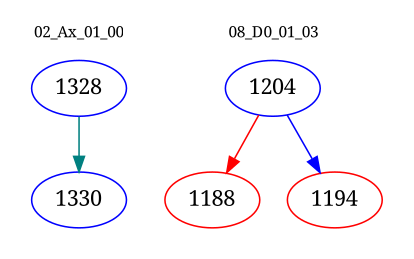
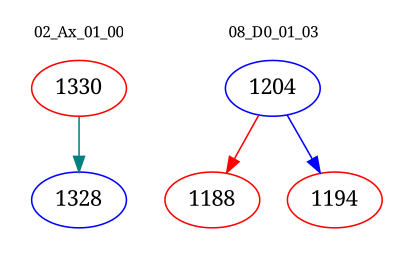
(79, 137) -> (79, 137)
(79, 200) -> (79, 88)
